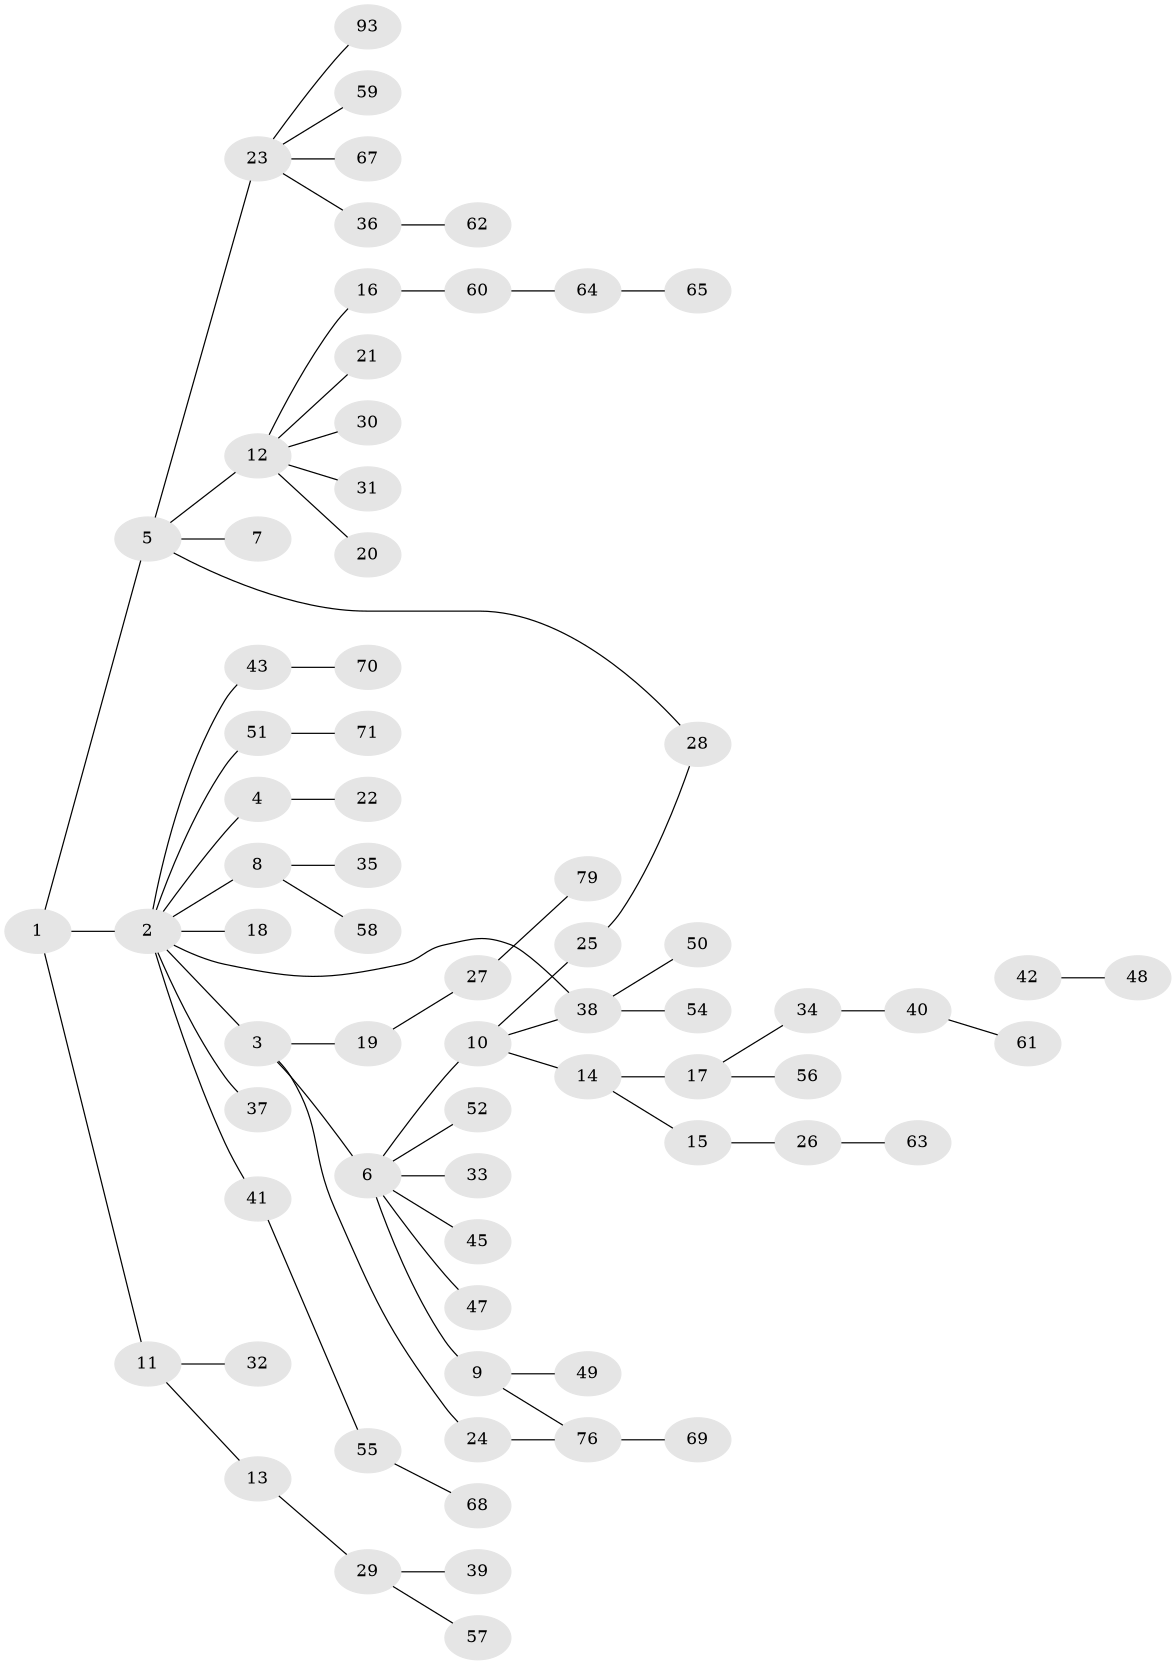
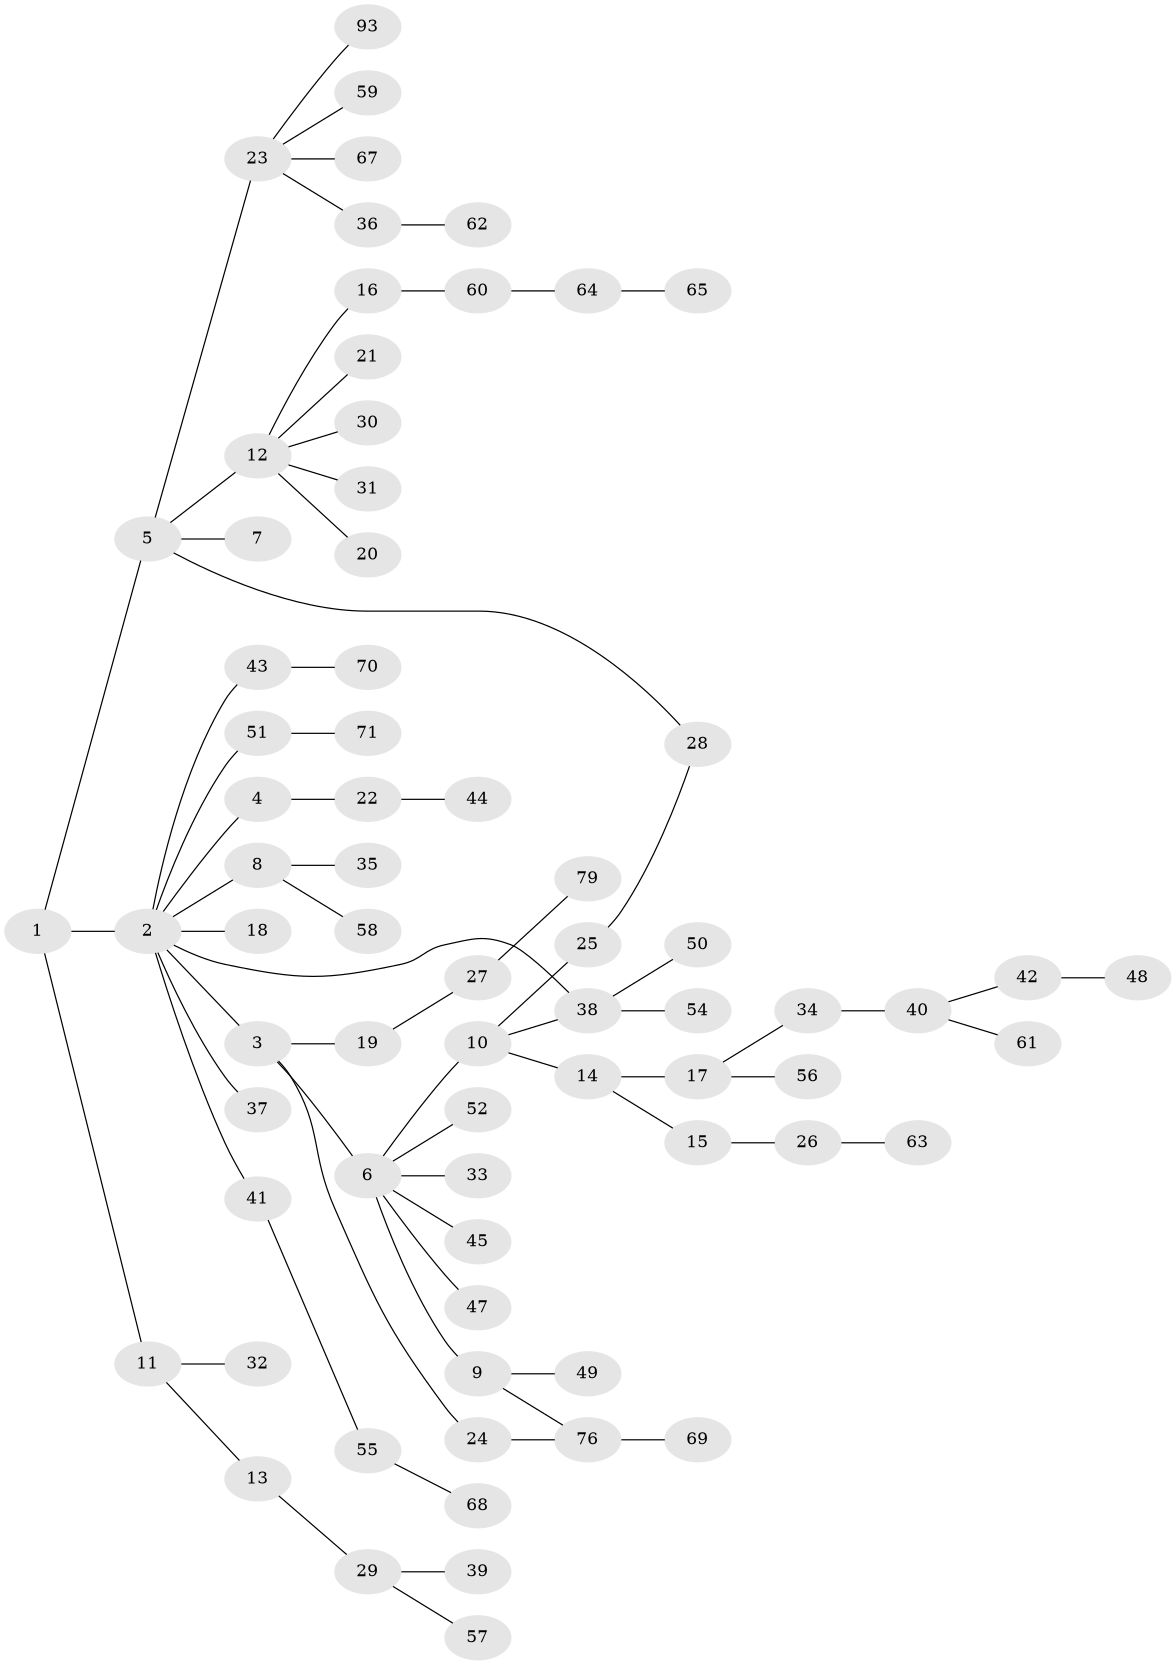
none -> (478, 799)
none -> (973, 994)
